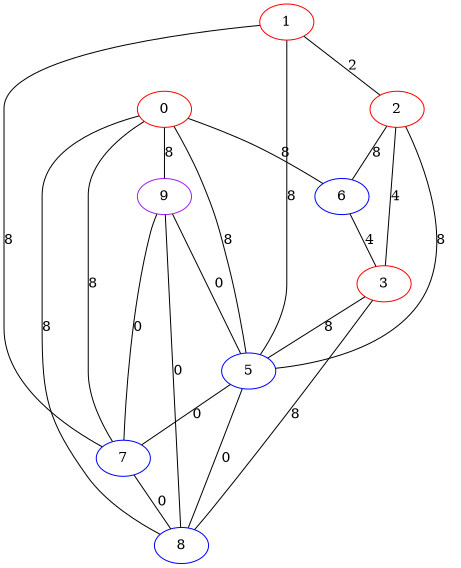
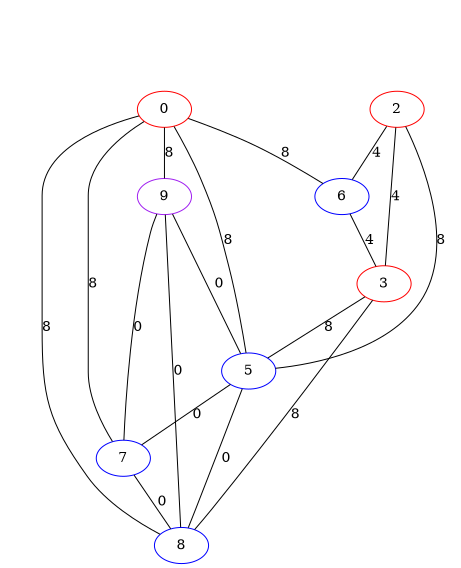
(287, 22) -> none
(377, 153) -> (377, 153)
